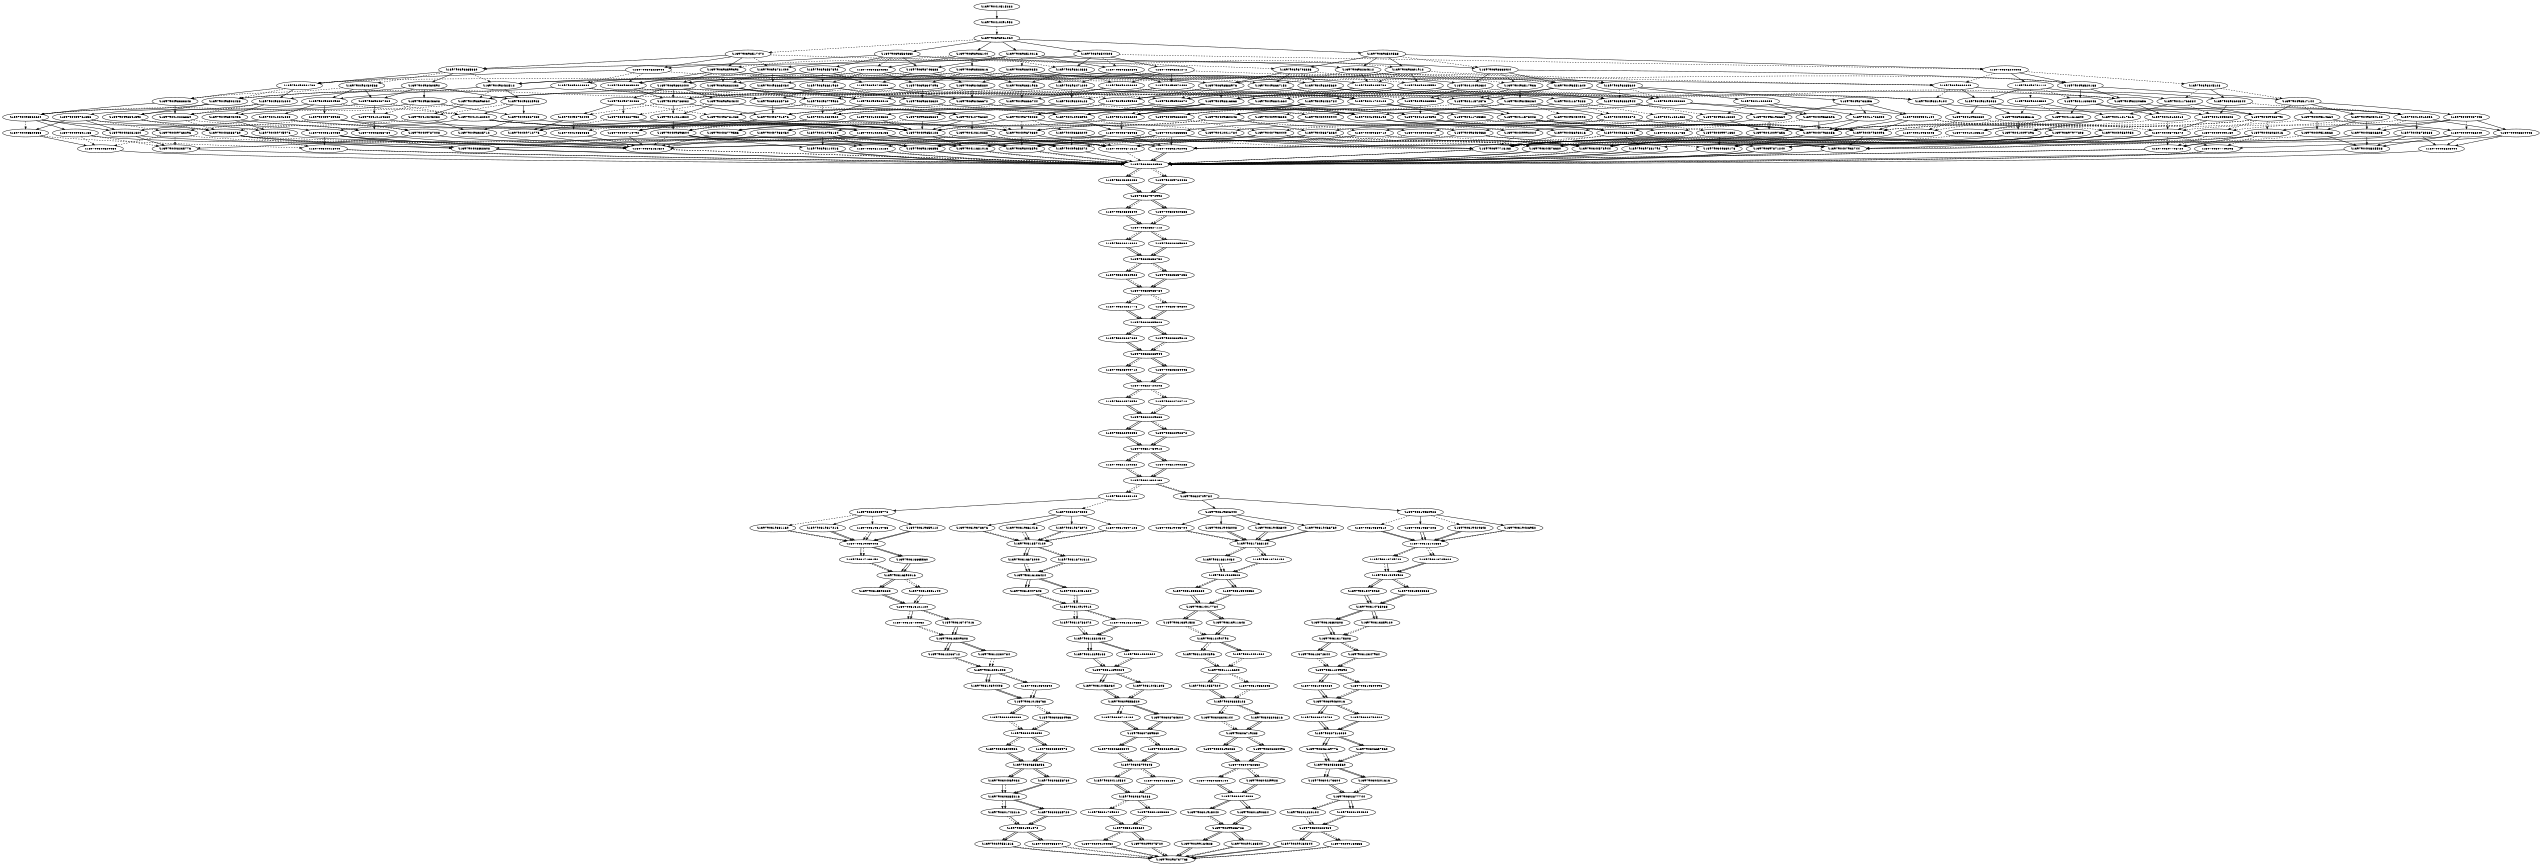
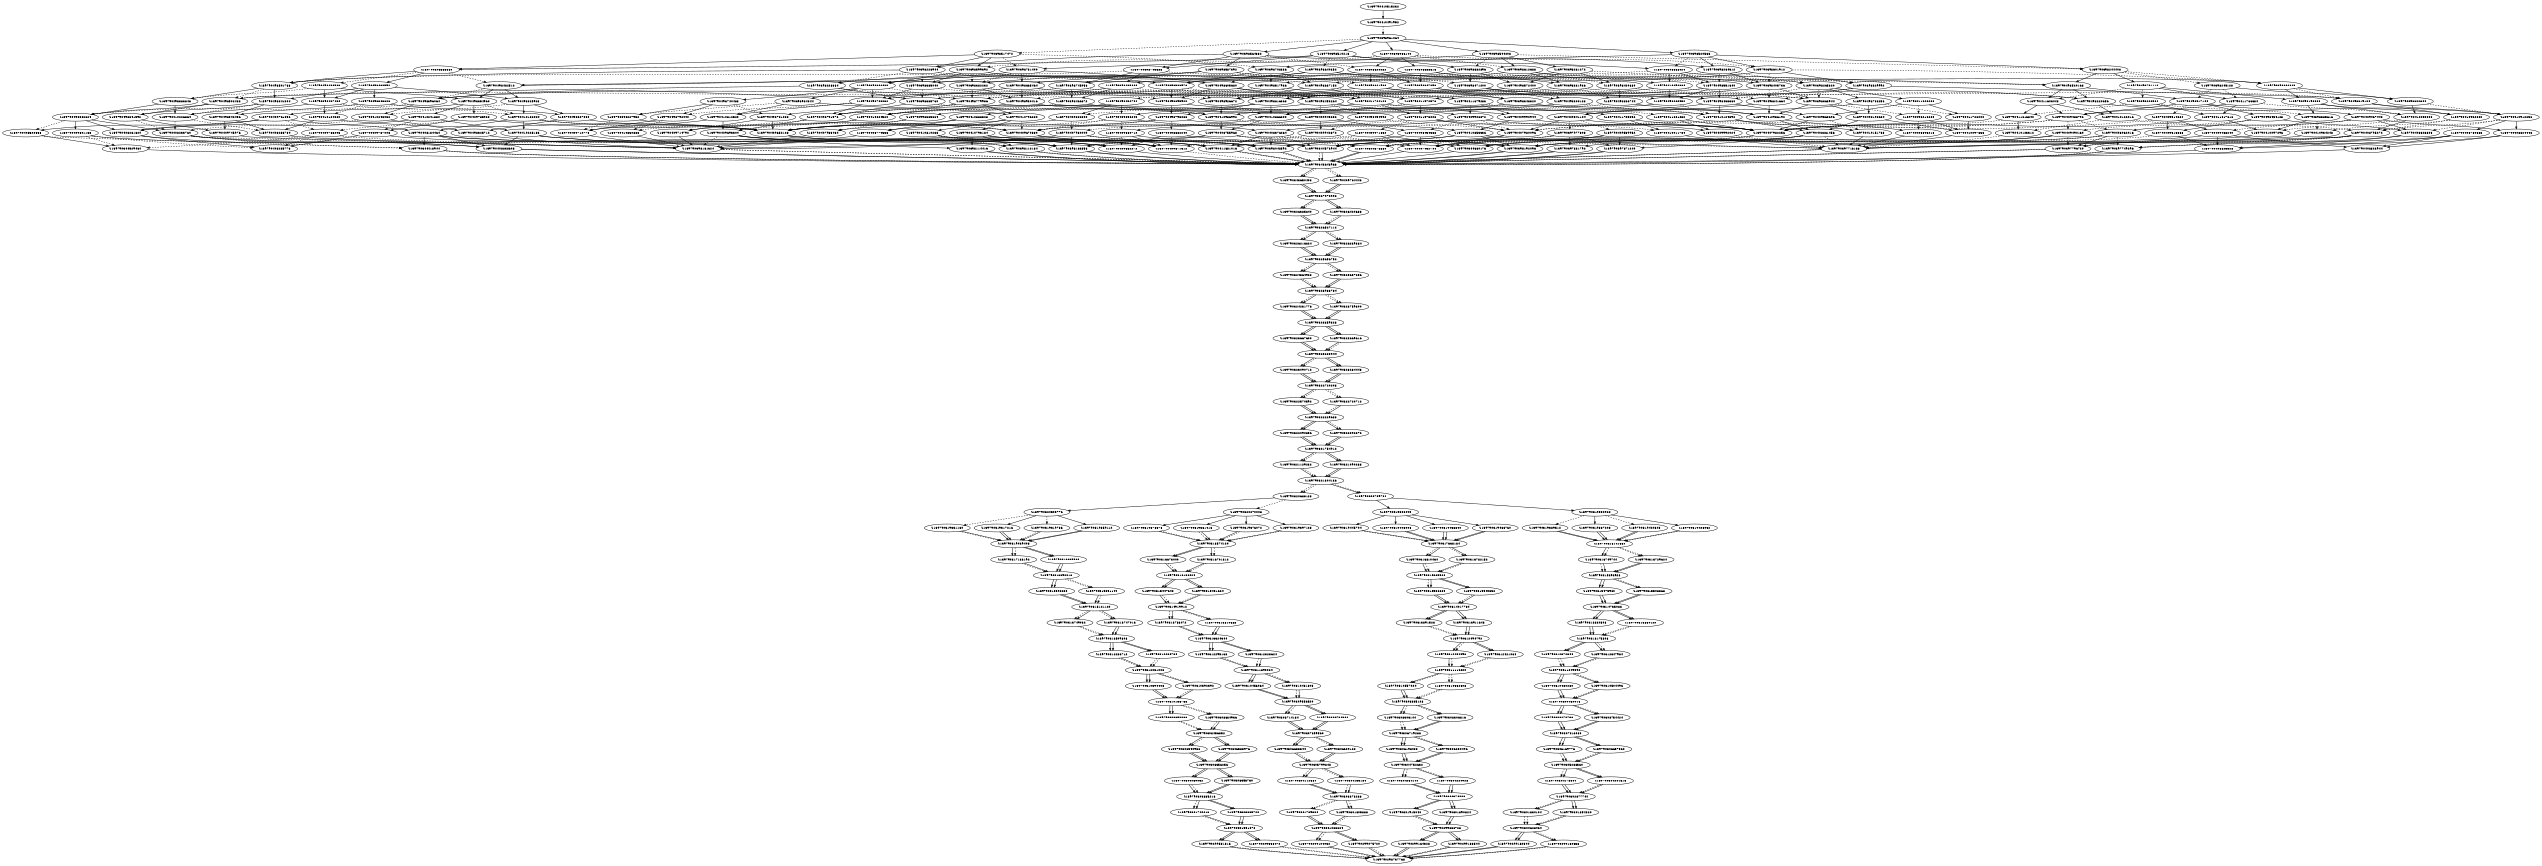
(659, 159) -> none
